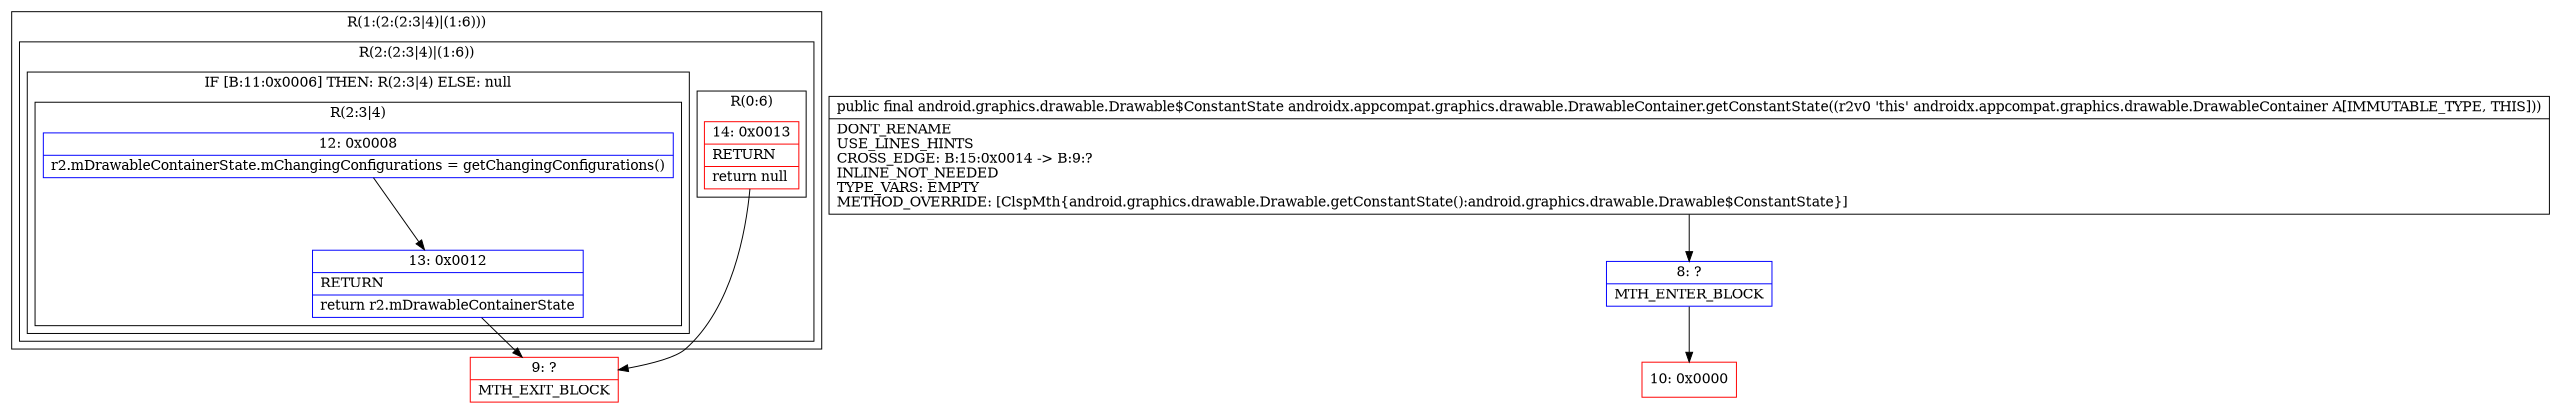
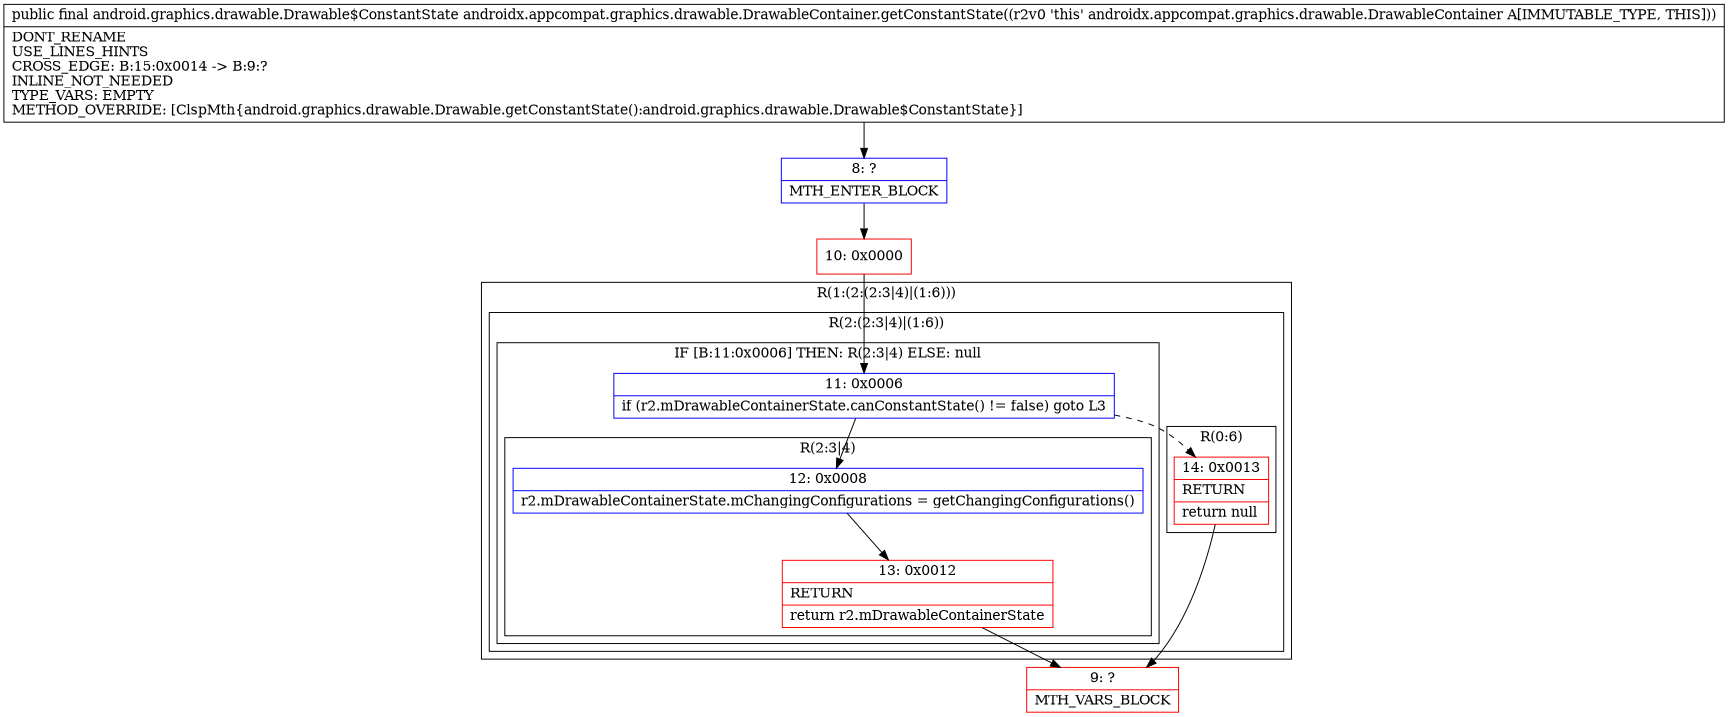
(448, 284) -> (918, 594)
(544, 390) -> (1103, 701)
none -> (864, 396)
